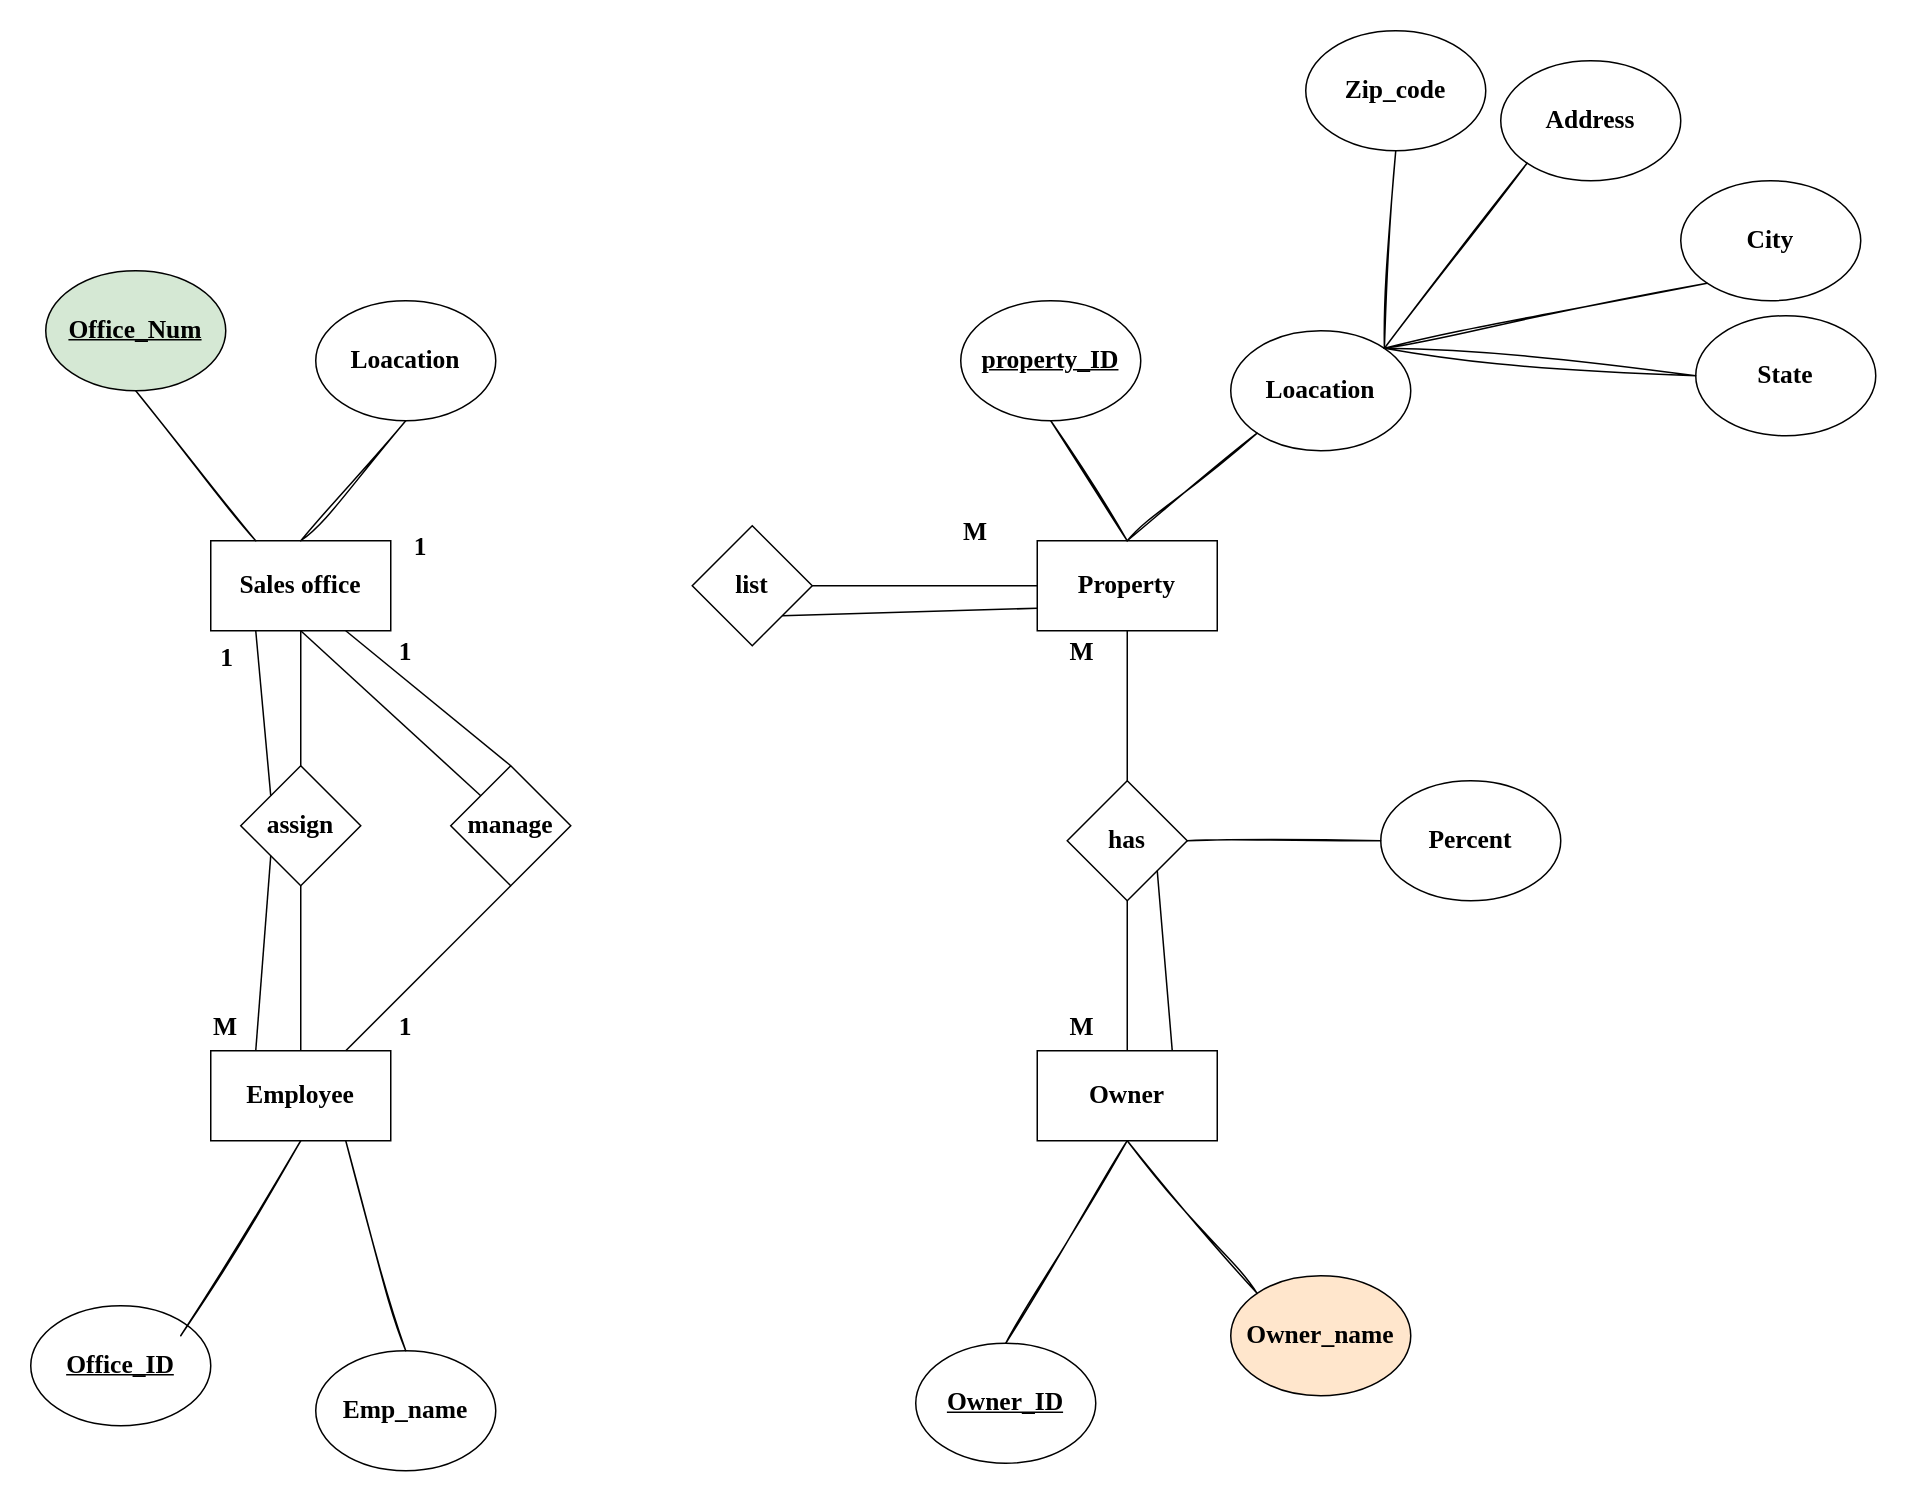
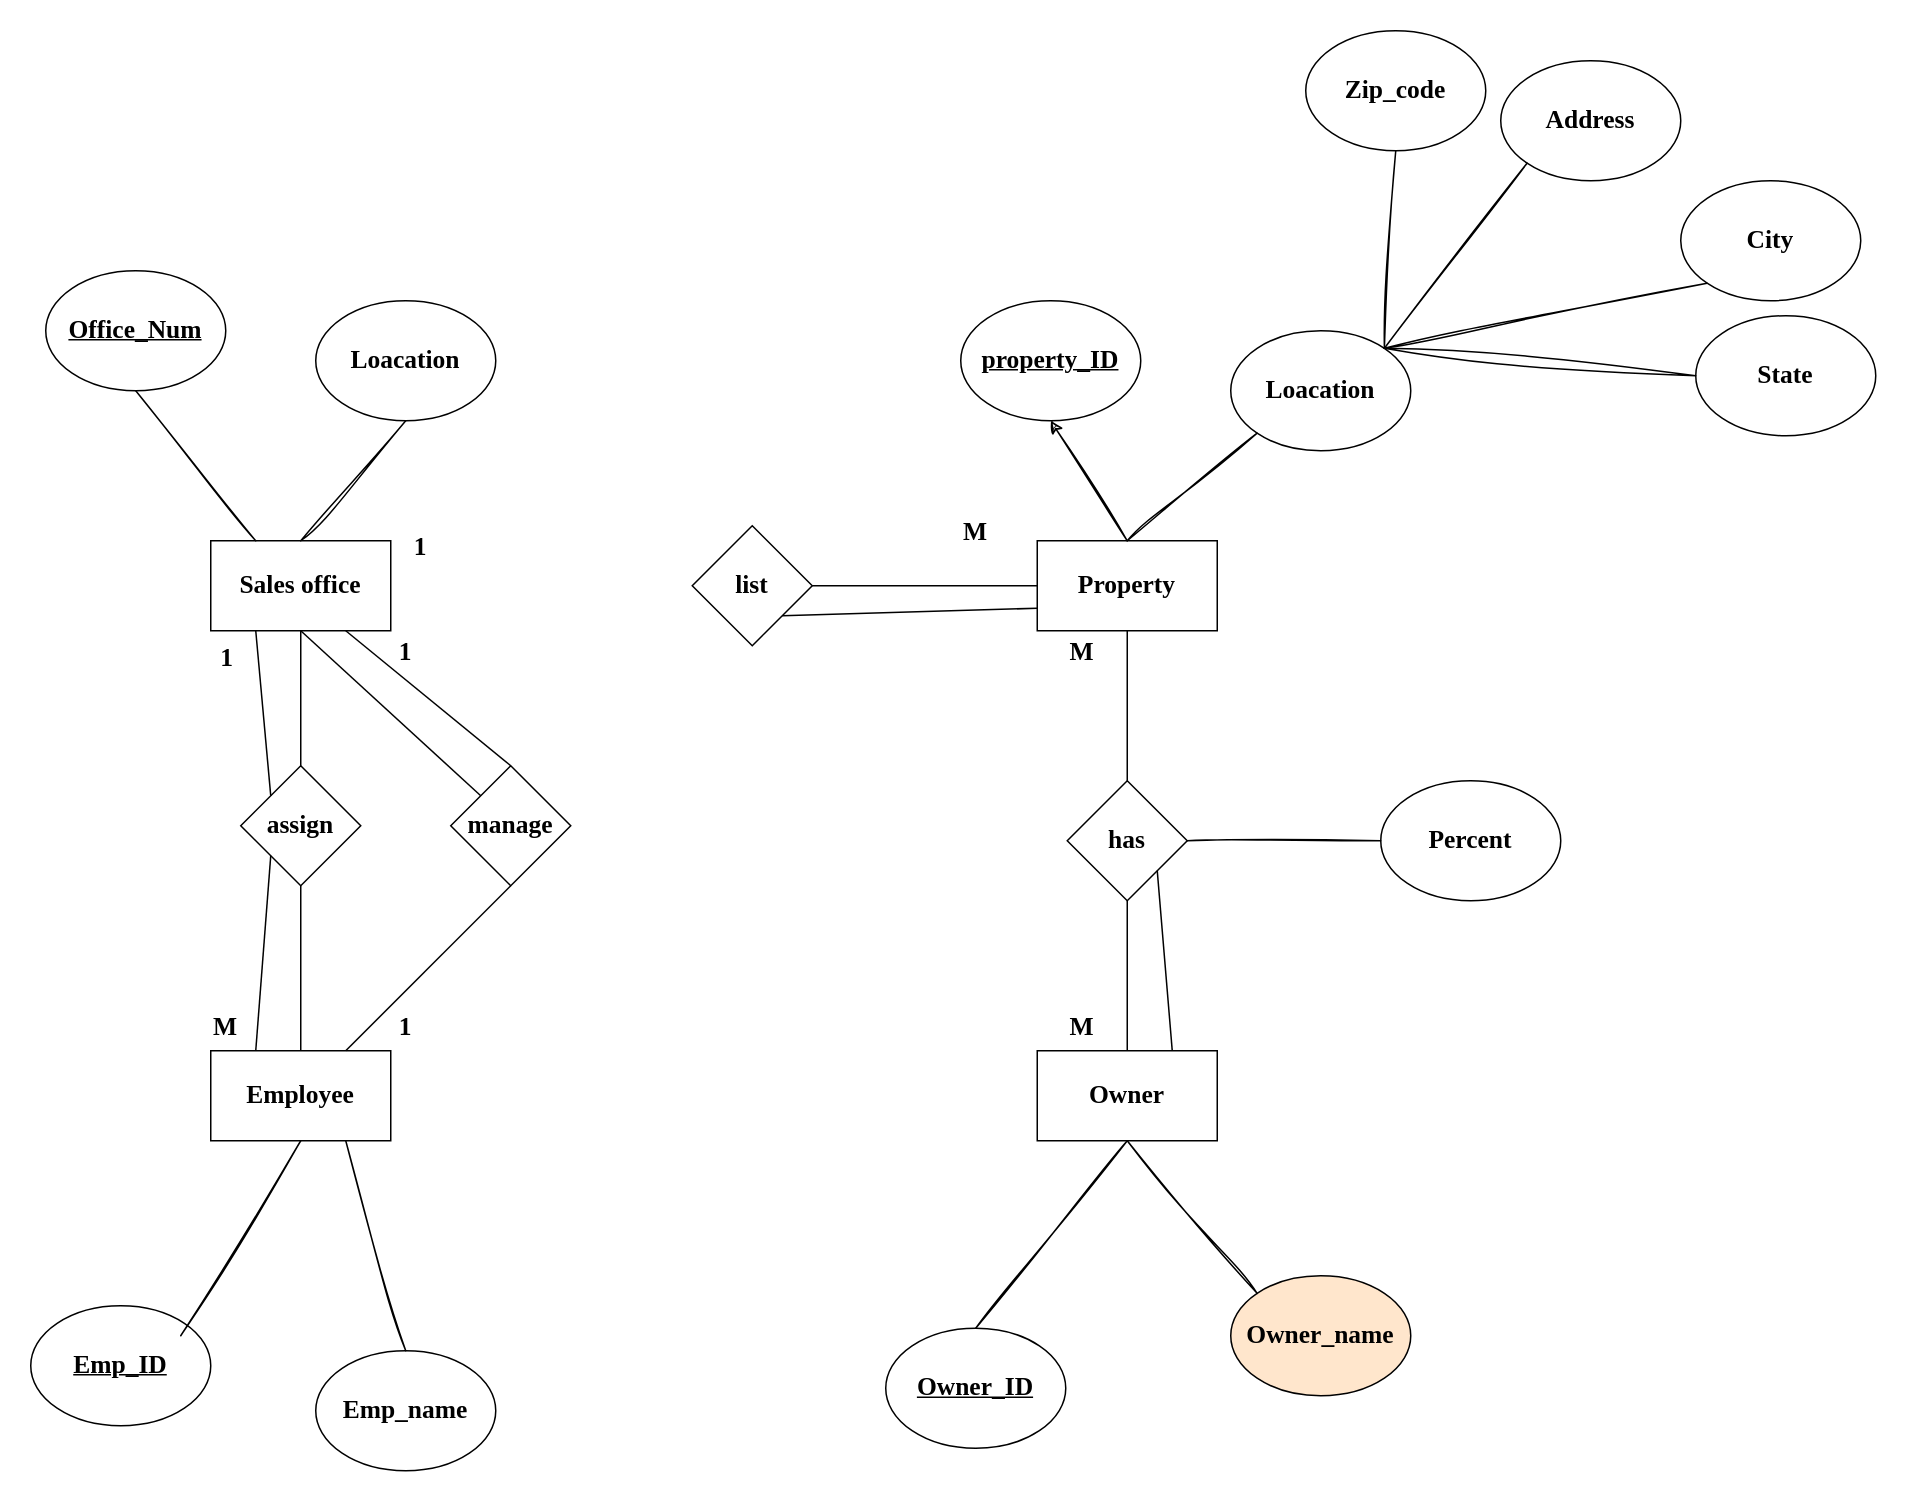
(136, 331) -> (136, 331)
(1056, 429) -> (1059, 433)
(121, 1366) -> (121, 1366)
(1006, 1403) -> (976, 1388)
